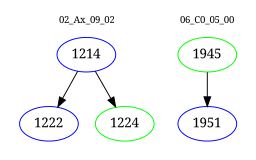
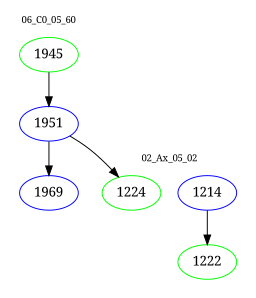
(87, 21) -> (169, 159)
(207, 21) -> (49, 21)
(103, 85) -> (100, 158)
(49, 124) -> (207, 262)
none -> (49, 193)
